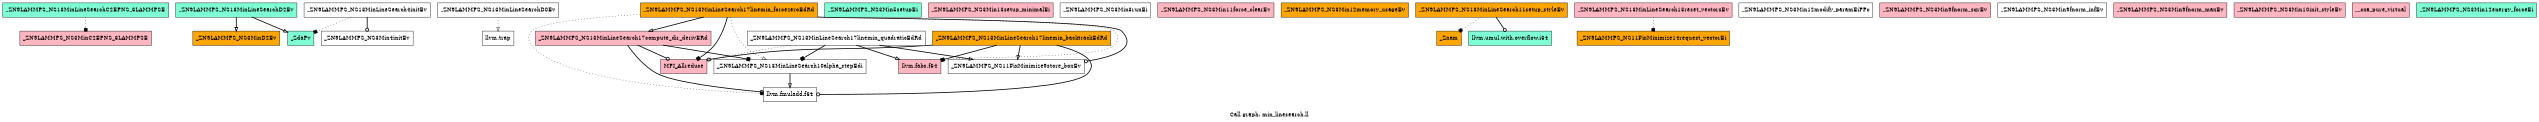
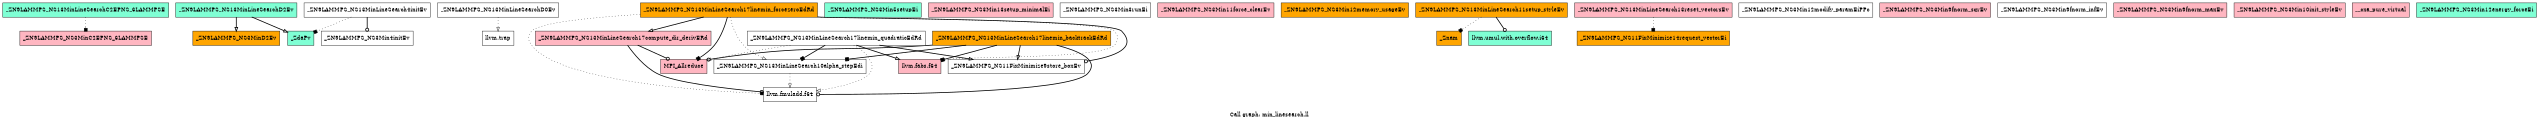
(703, 52) -> (908, 52)
none -> (863, 78)
(790, 79) -> (790, 79)
